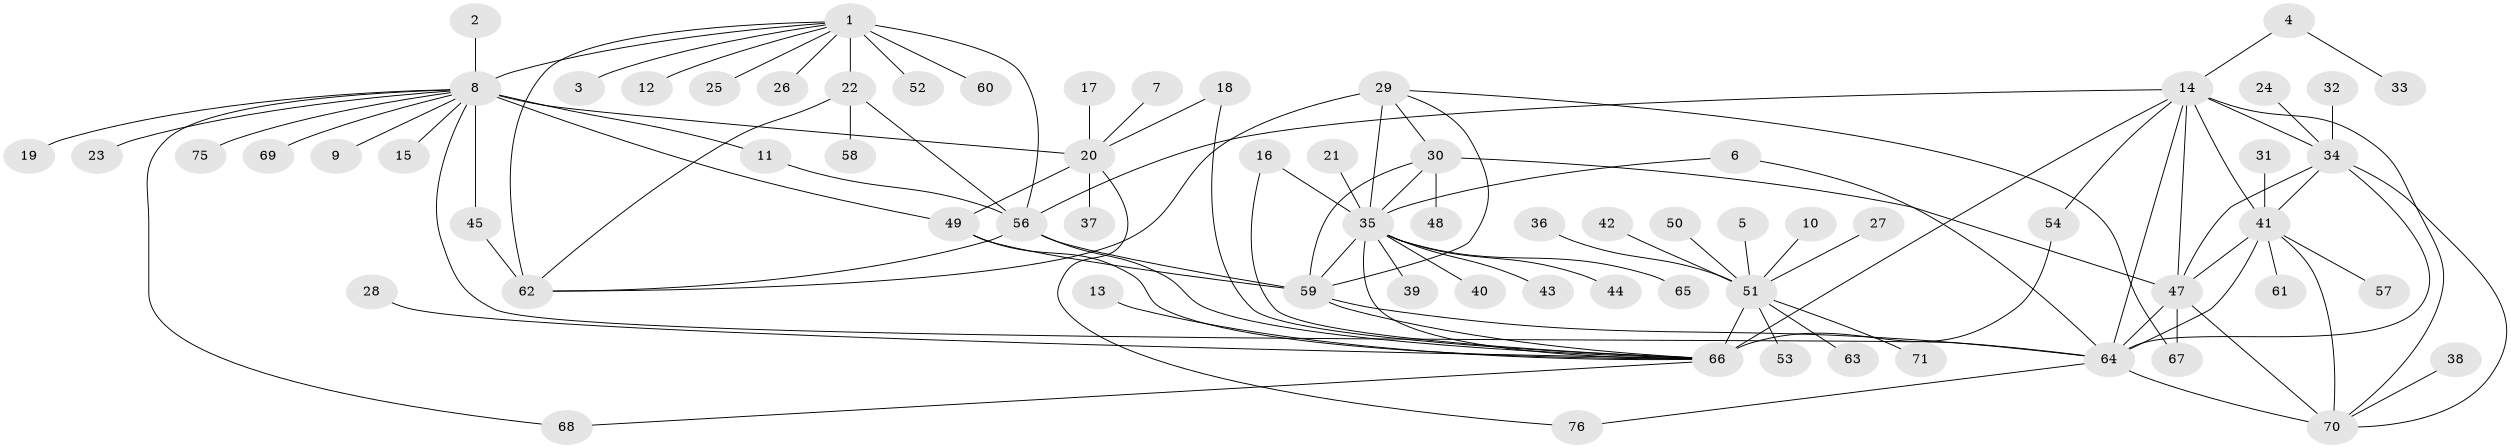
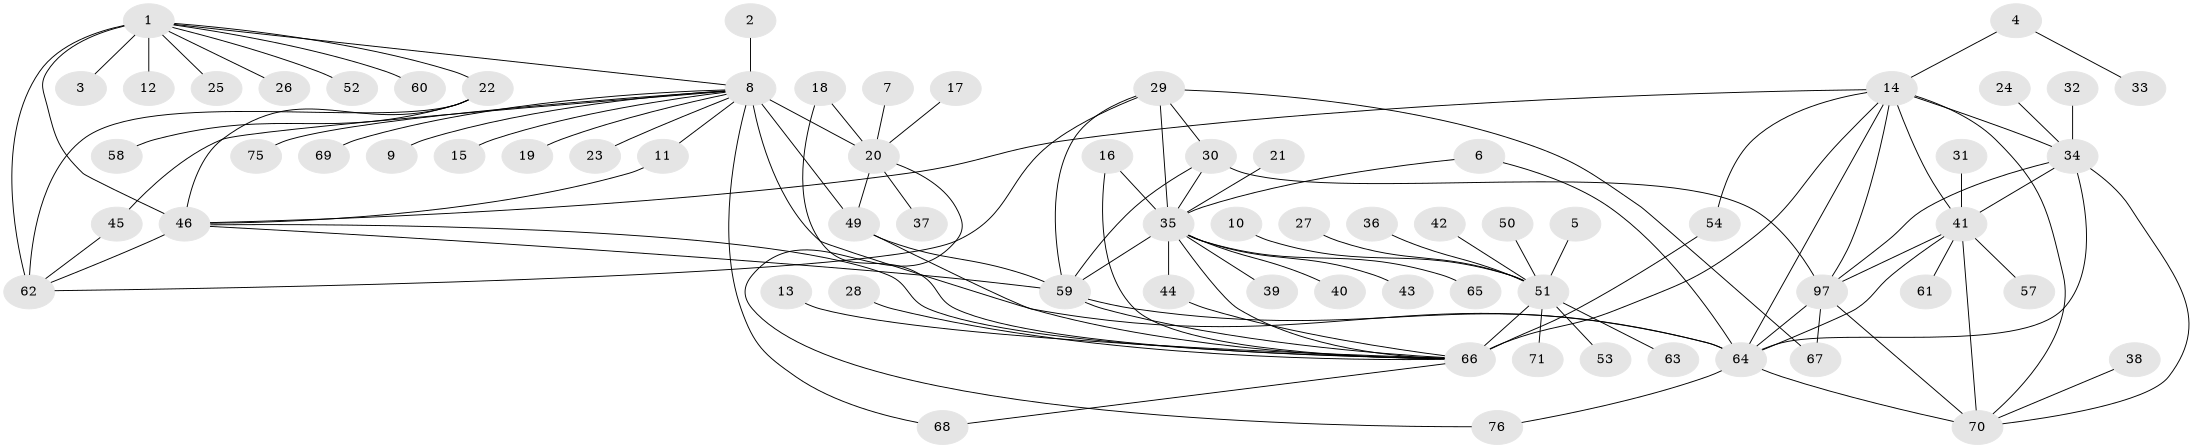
(1022, 224) -> (185, 224)
(1436, 224) -> none
(2177, 292) -> (1822, 292)
none -> (1322, 336)
